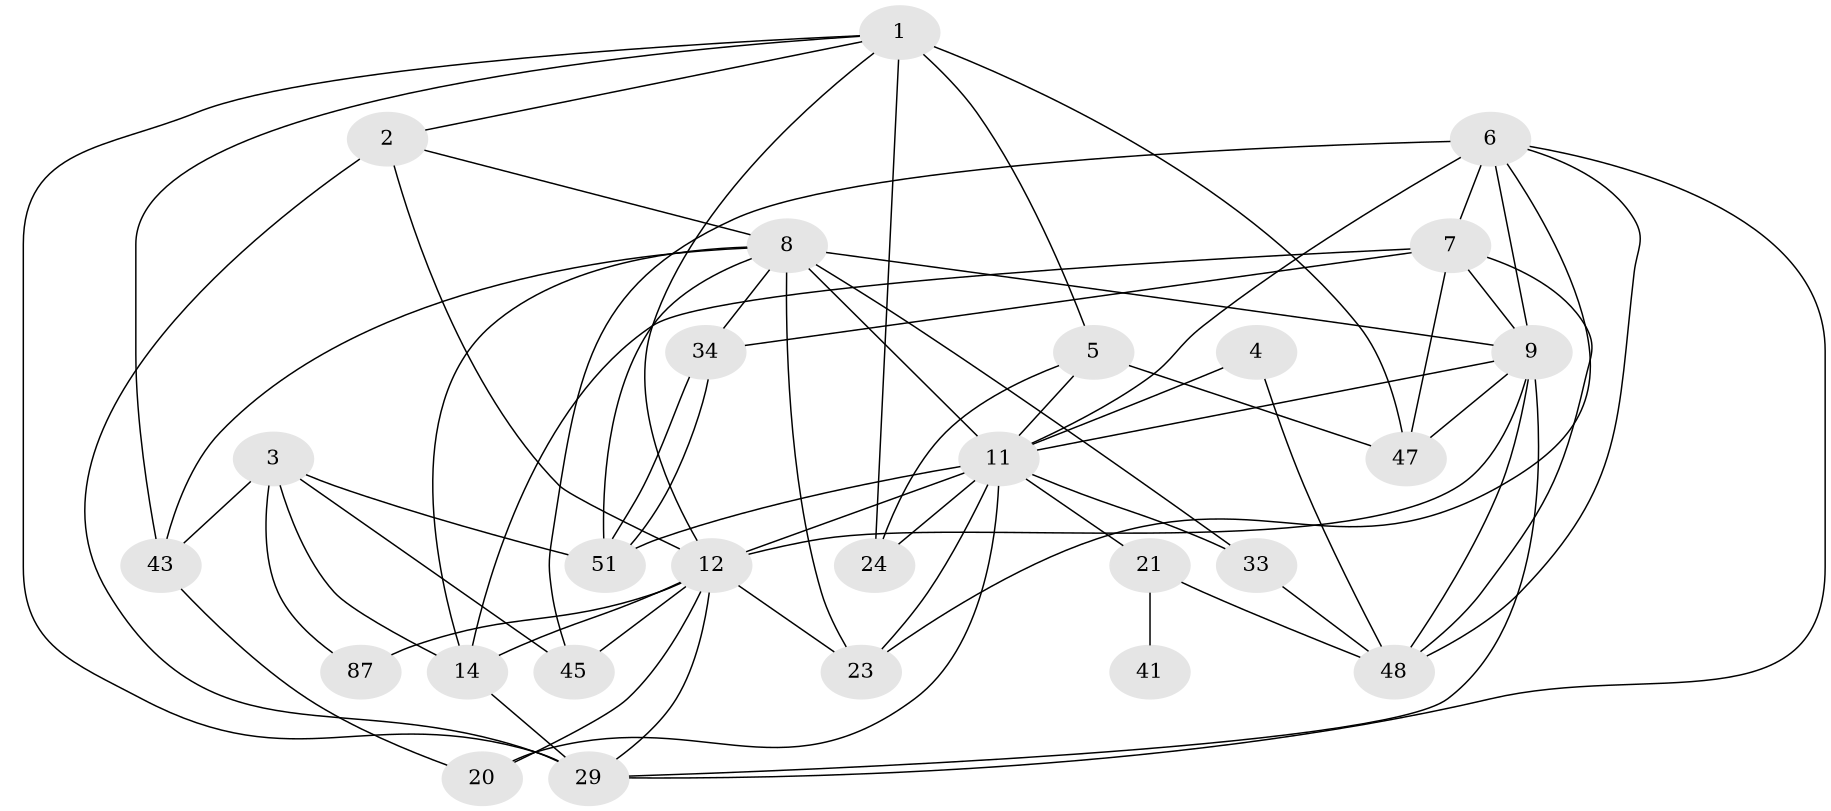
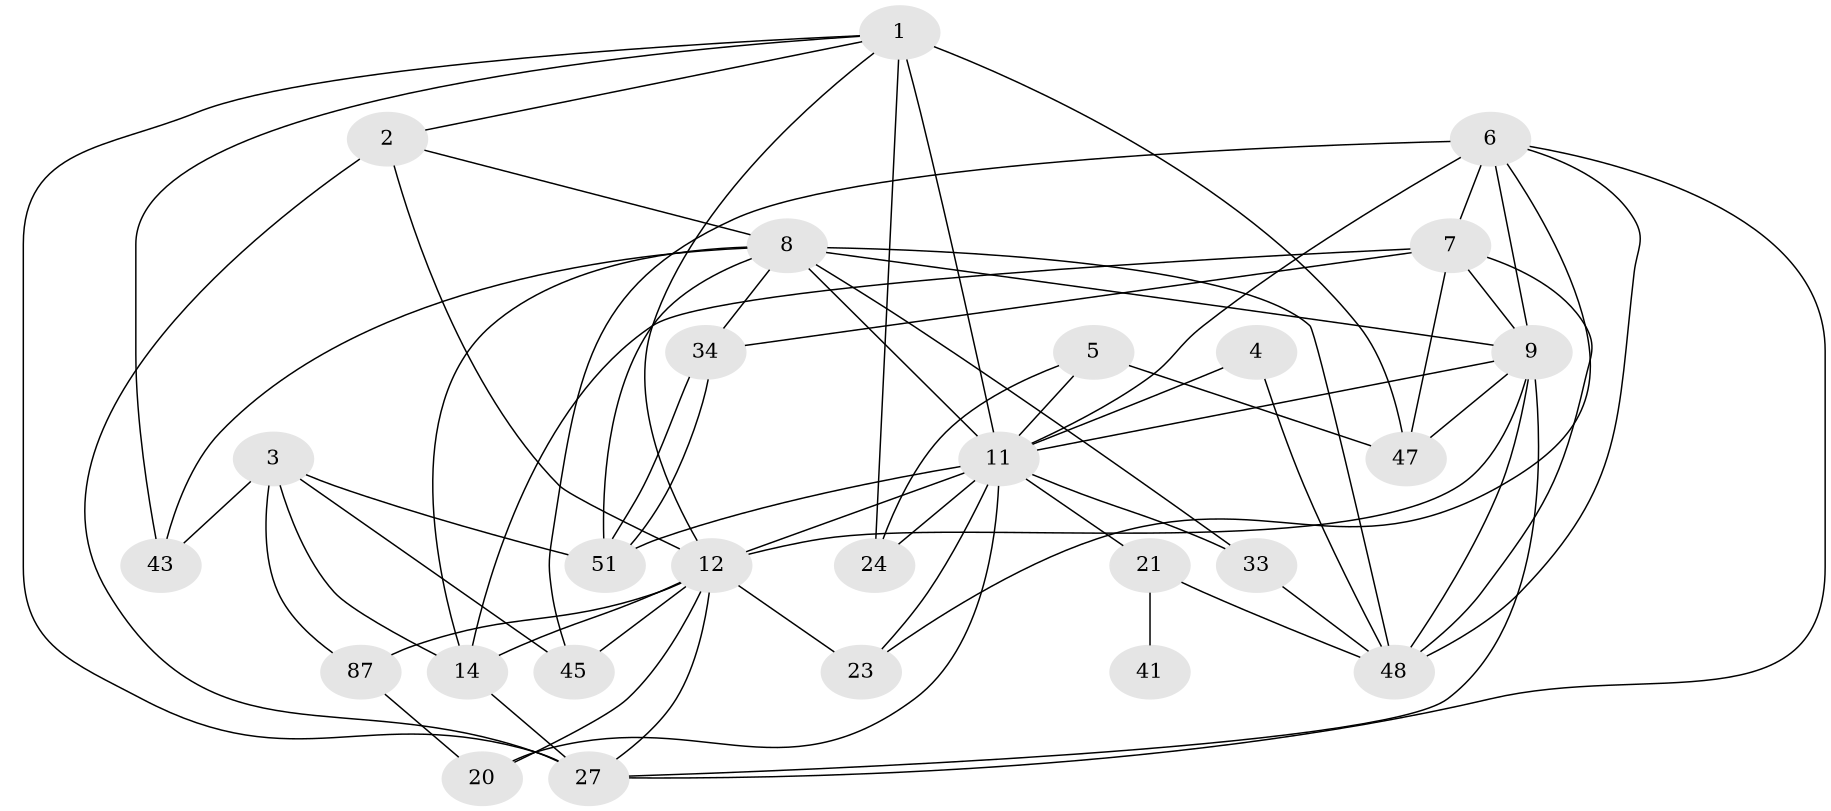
(1019, 181) -> (950, 236)
(796, 464) -> (1275, 305)
(302, 695) -> (409, 715)
(589, 779) -> (589, 779)
